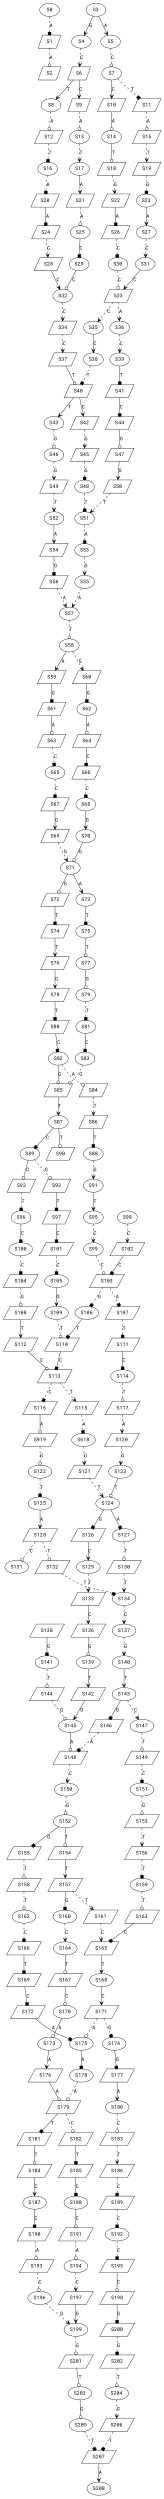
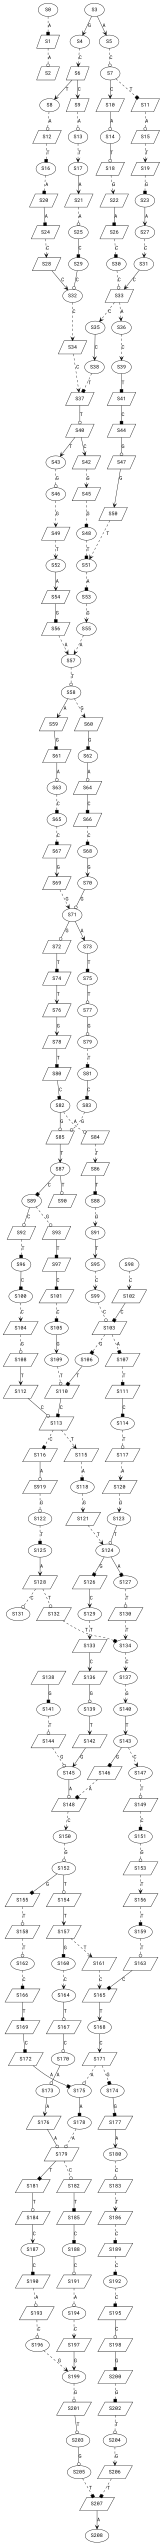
(87, 374) -> (88, 381)
(52, 741) -> (57, 788)
(21, 1263) -> (21, 1310)
(84, 1440) -> (82, 1487)
